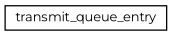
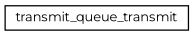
(86, 18) -> (97, 18)
